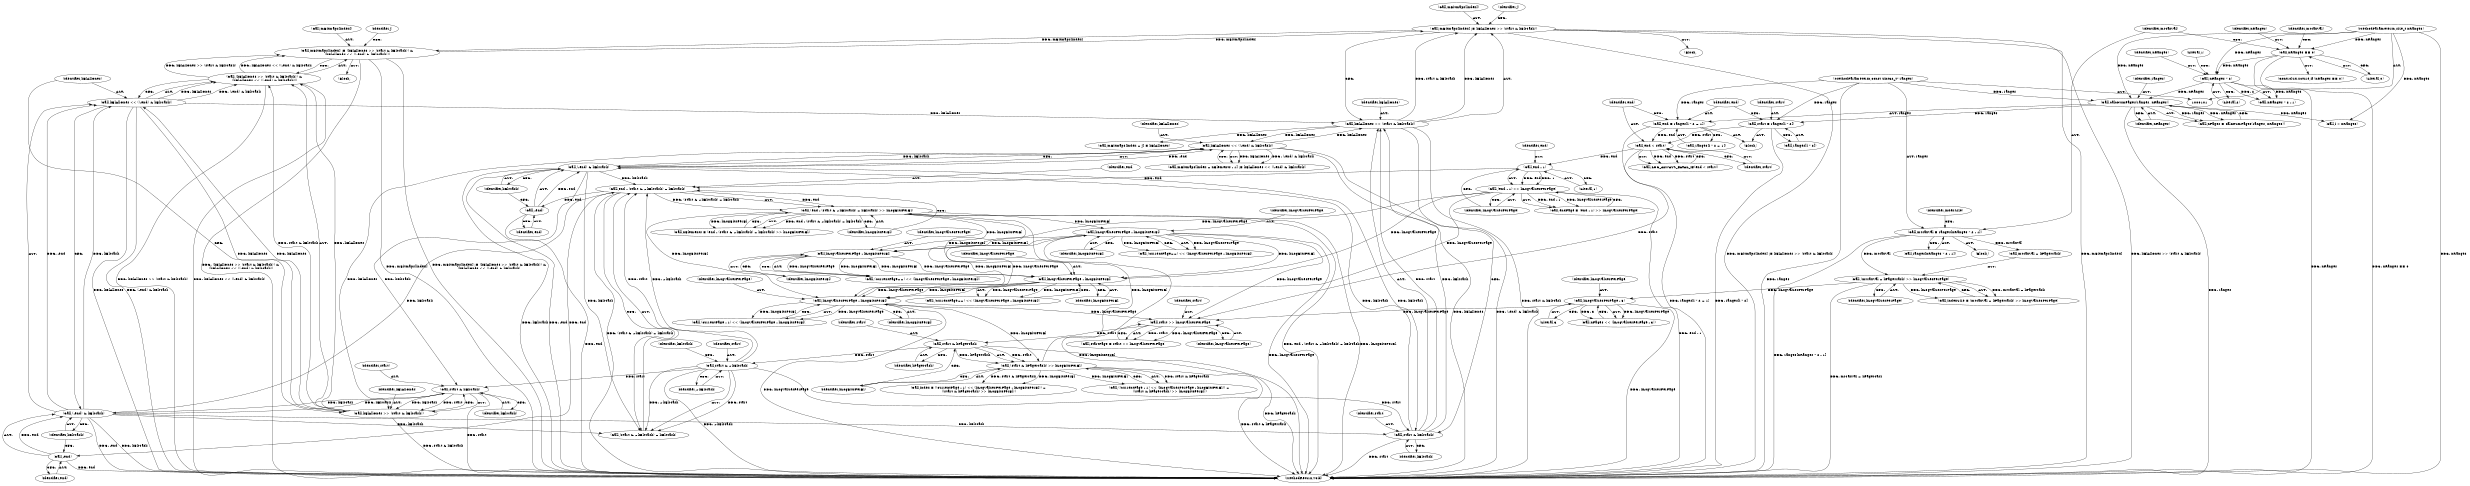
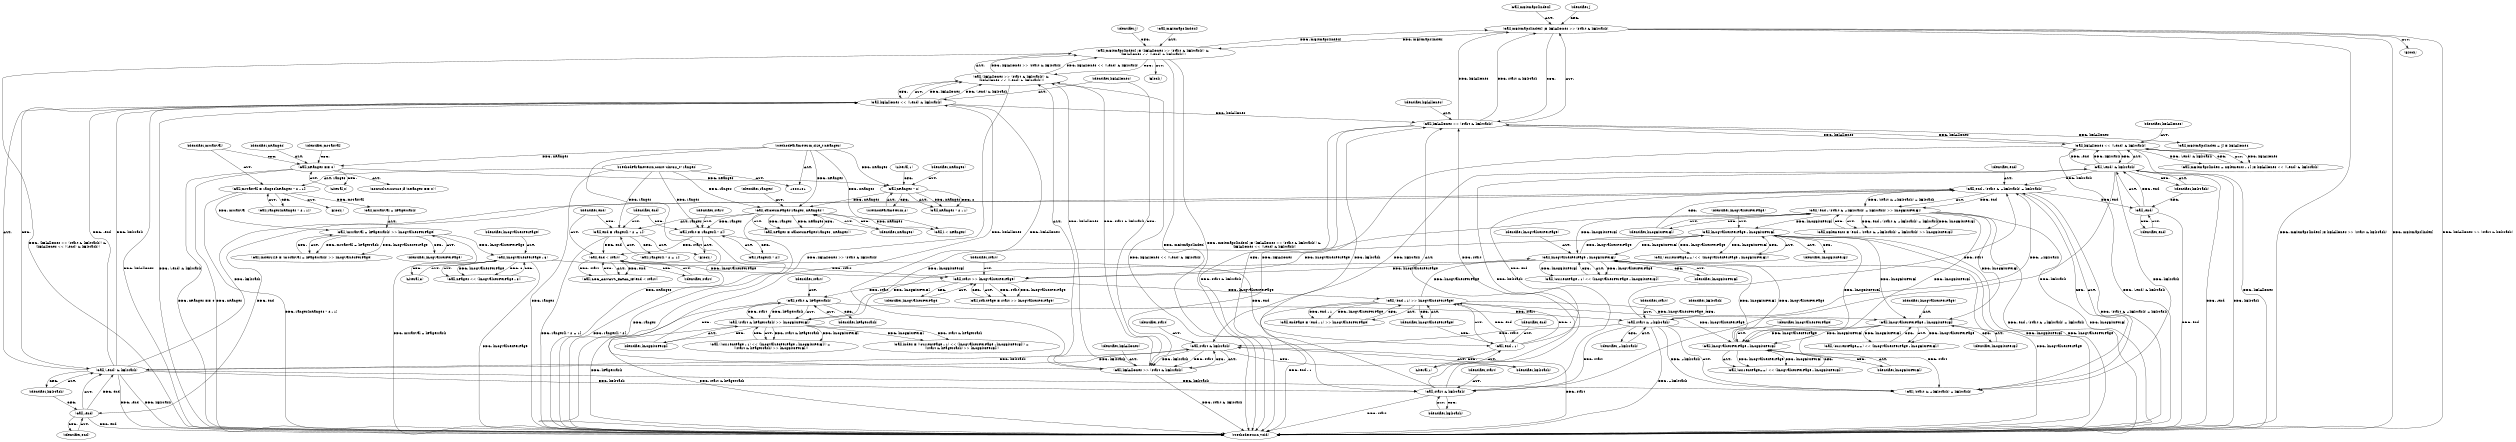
(2231, 103) -> (887, 211)
(1945, 211) -> none
none -> (1200, 290)
